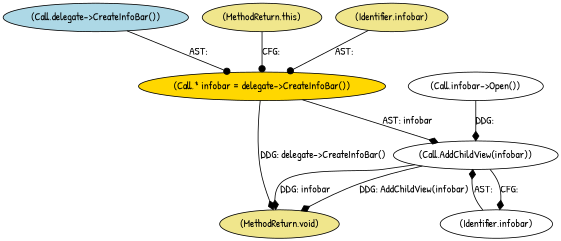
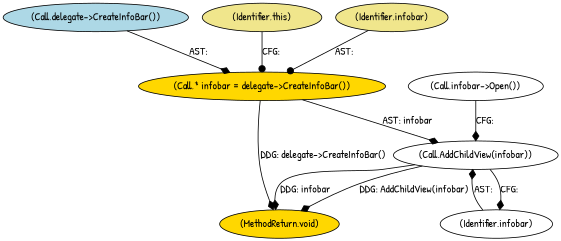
(262, 17) -> (262, 17)
(175, 50) -> (175, 50)
(486, 121) -> (486, 121)
(279, 224) -> (279, 224)
